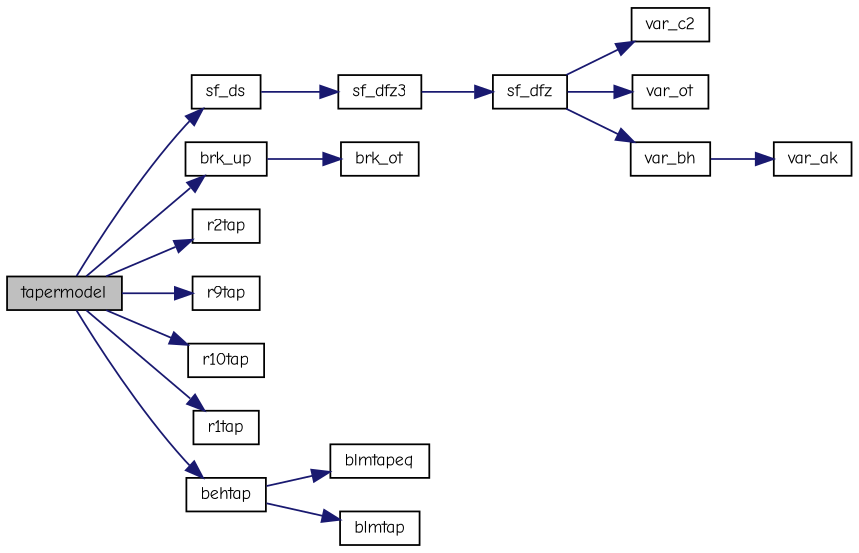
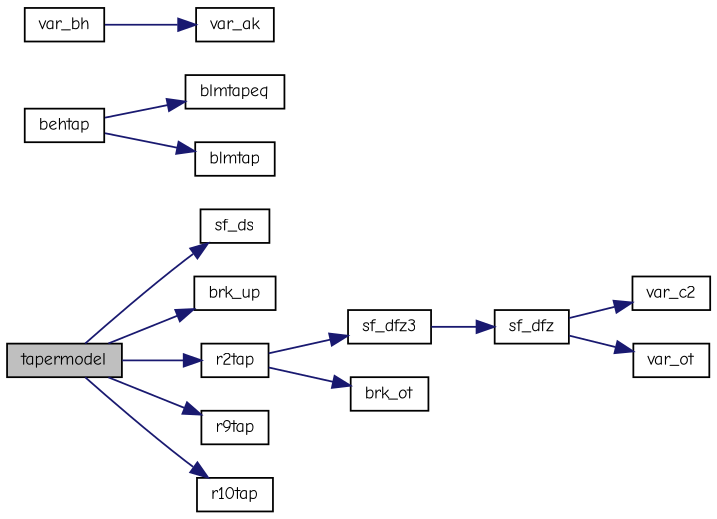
(291, 92) -> (299, 346)
(592, 122) -> none
(295, 159) -> (301, 375)
(130, 391) -> none
(226, 428) -> none
